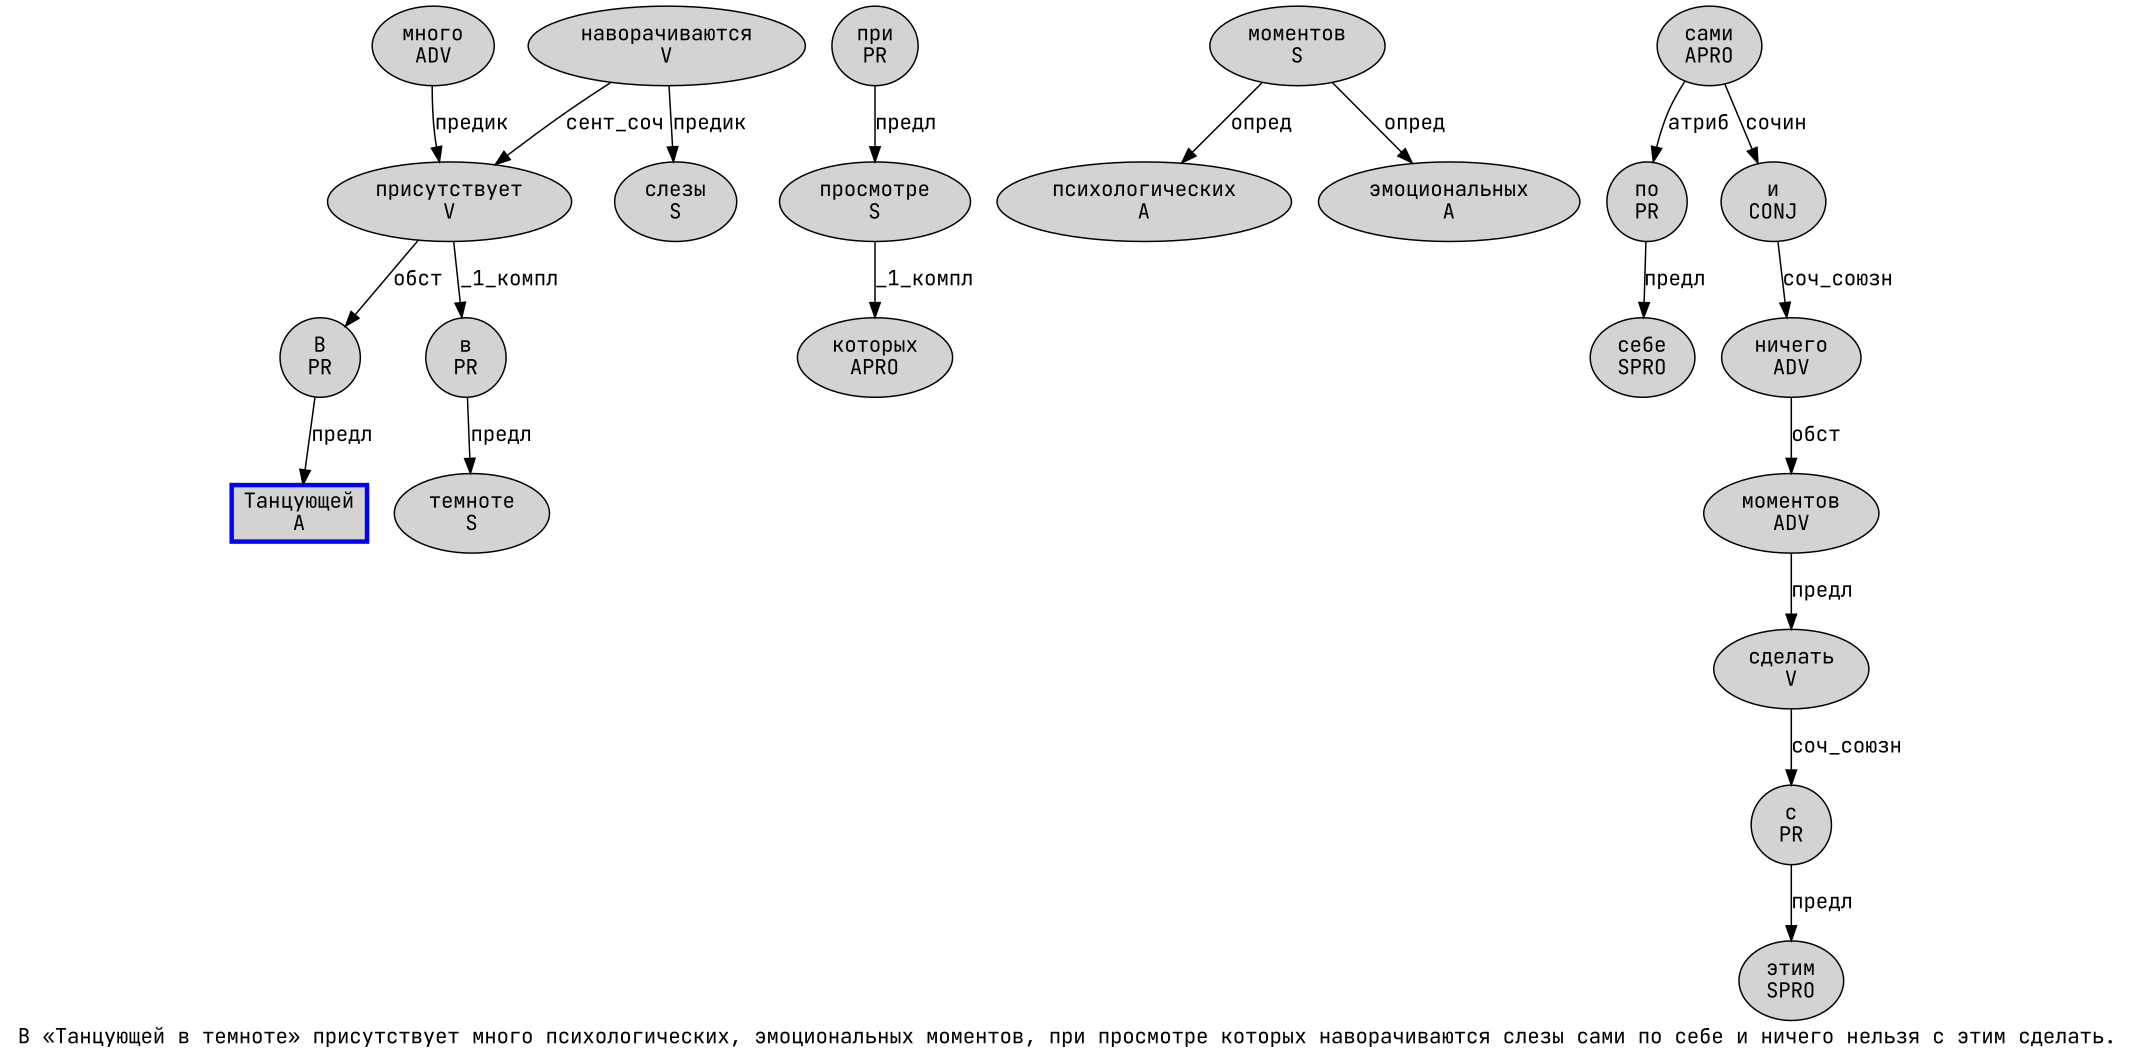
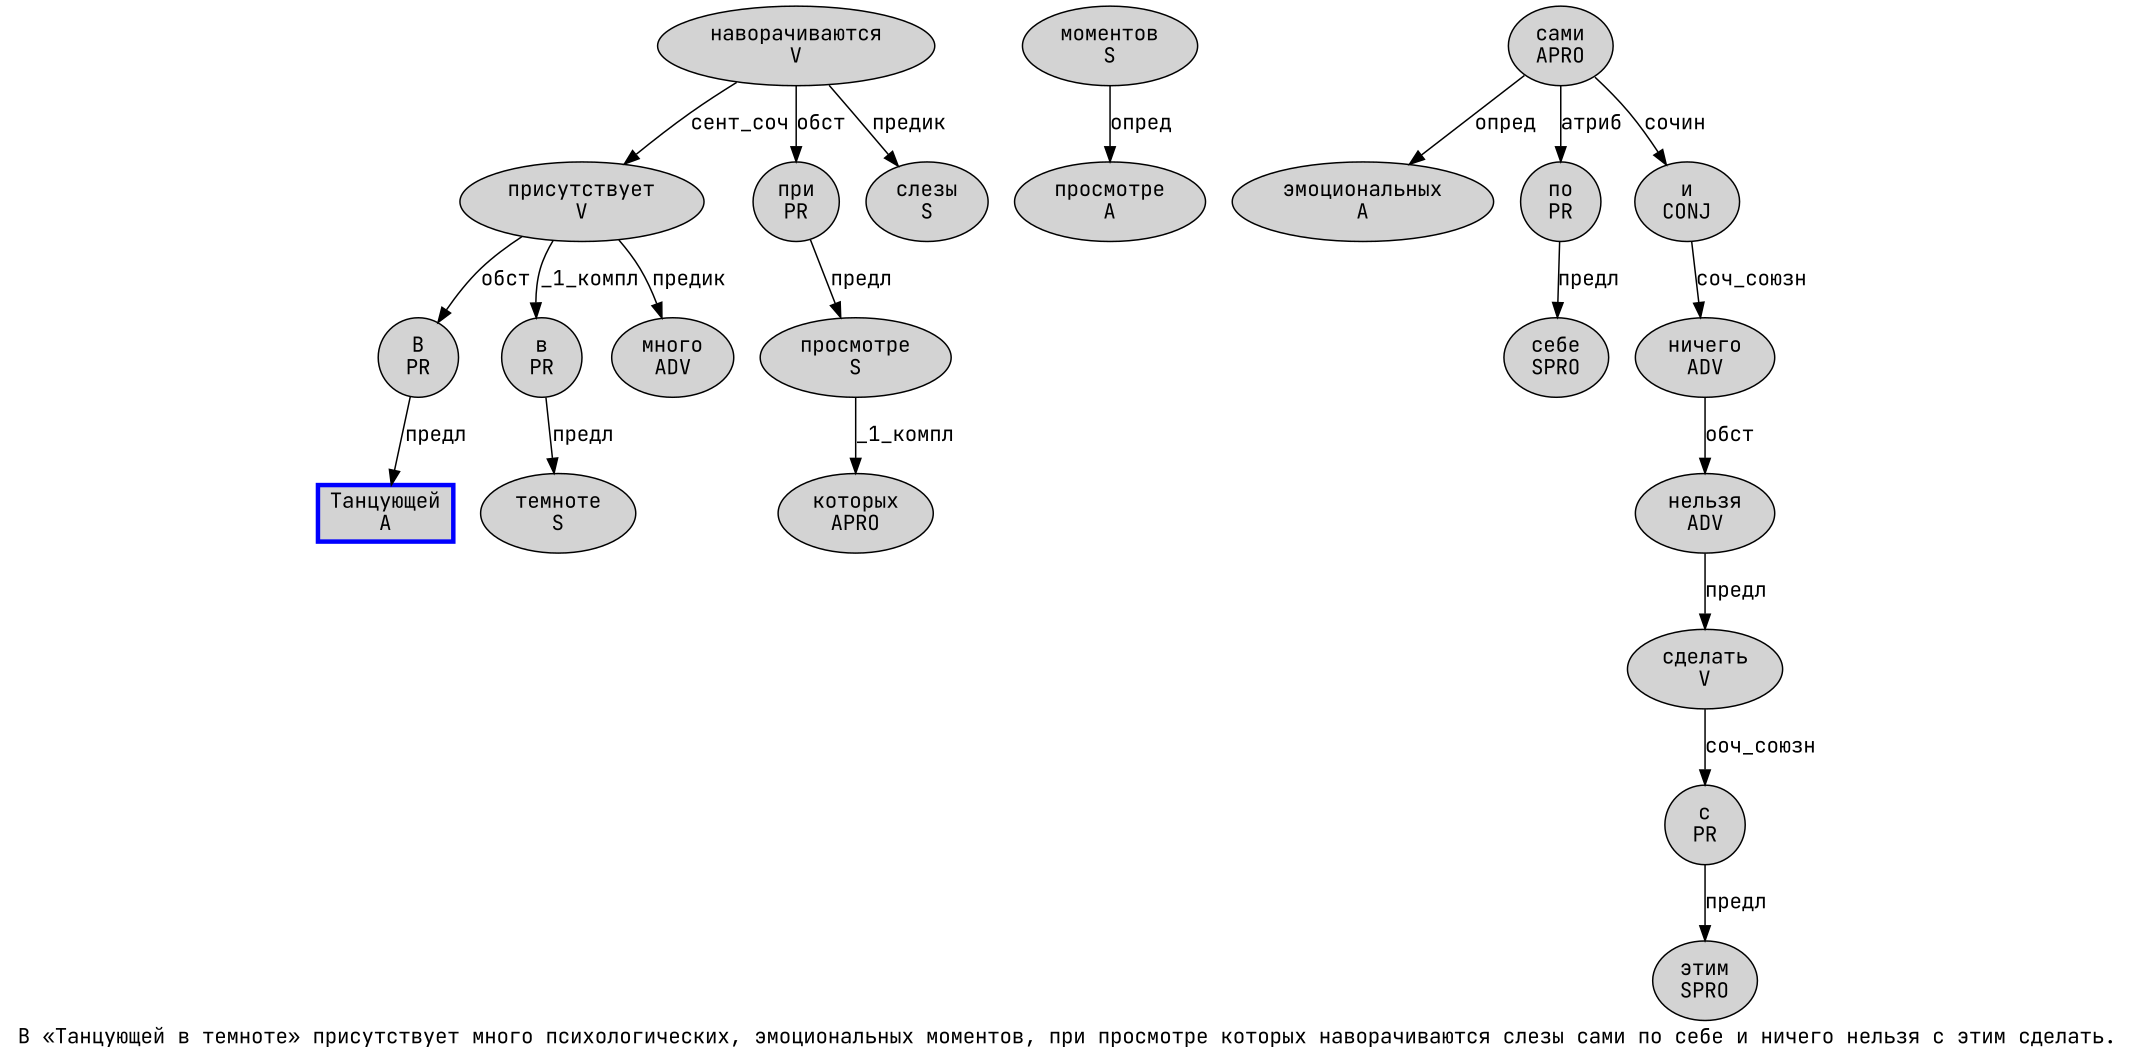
none -> (796, 116)
(433, 117) -> (641, 270)
(1367, 118) -> (1473, 115)
(1144, 202) -> (1110, 202)
(1791, 513) -> (1705, 513)
